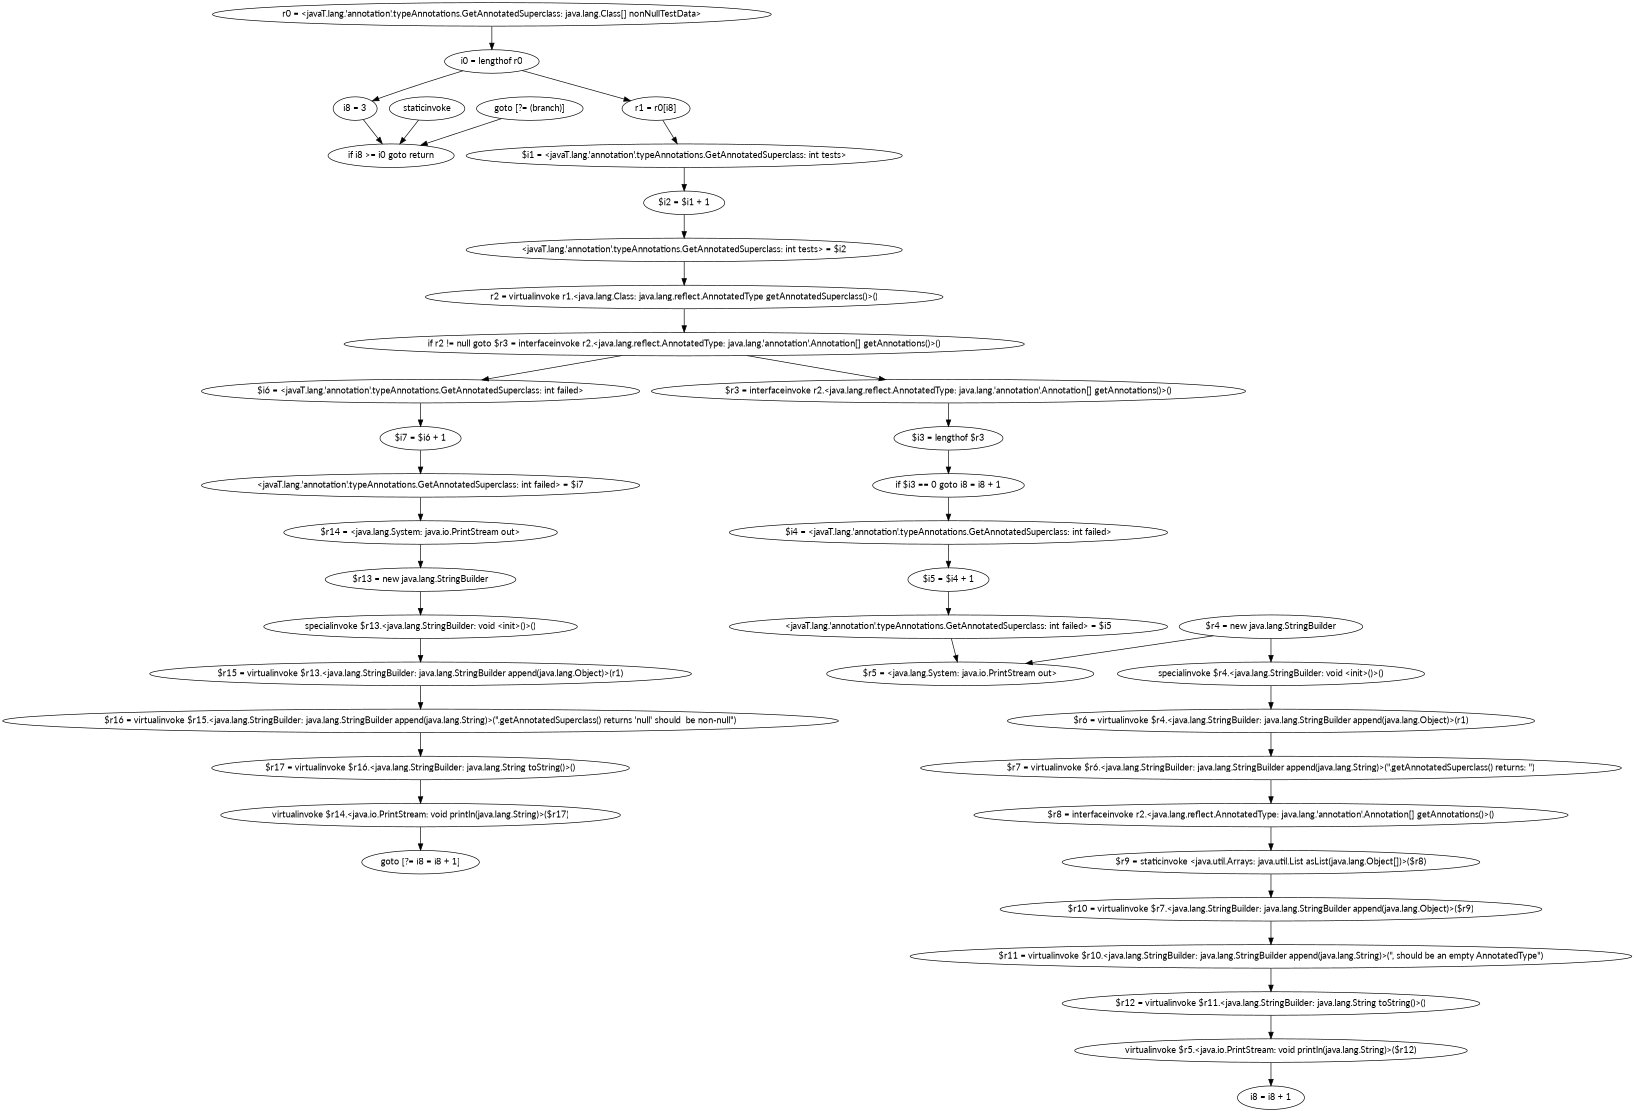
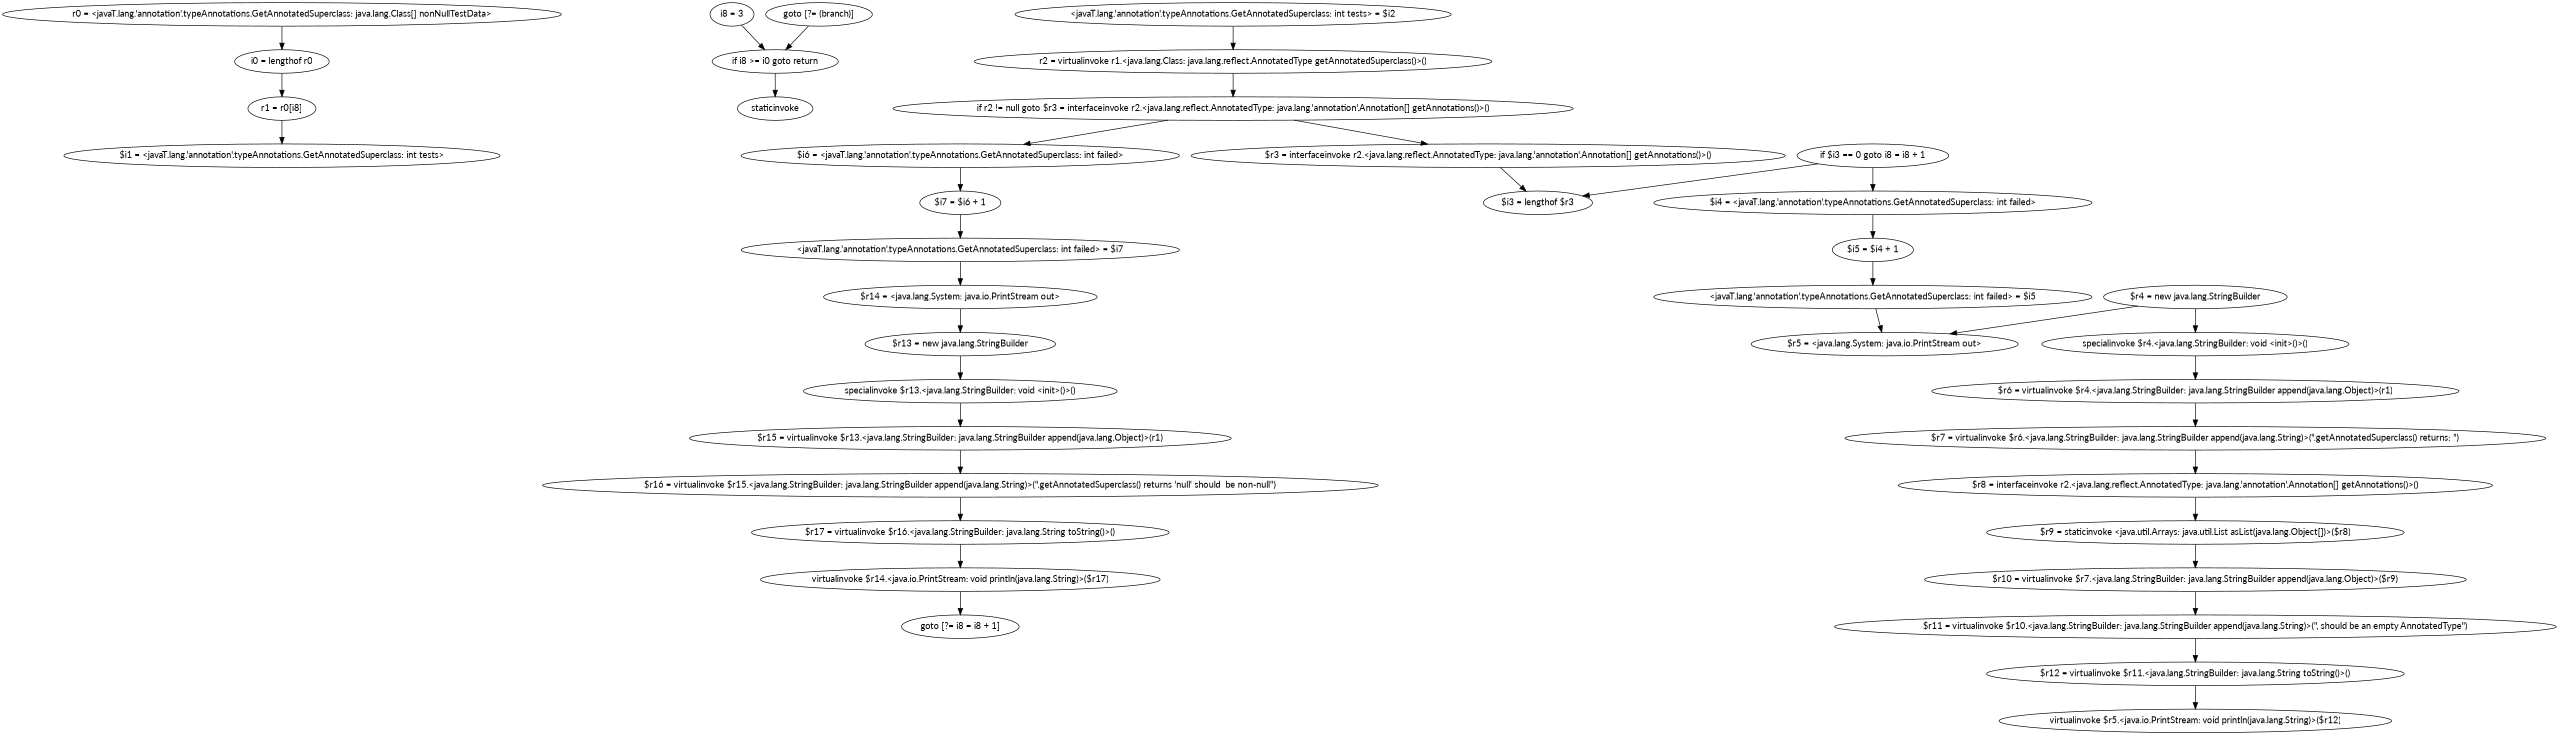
(421, 84) -> none
(411, 129) -> (775, 82)
(684, 203) -> none
(948, 459) -> (1704, 179)
(1271, 1098) -> none
